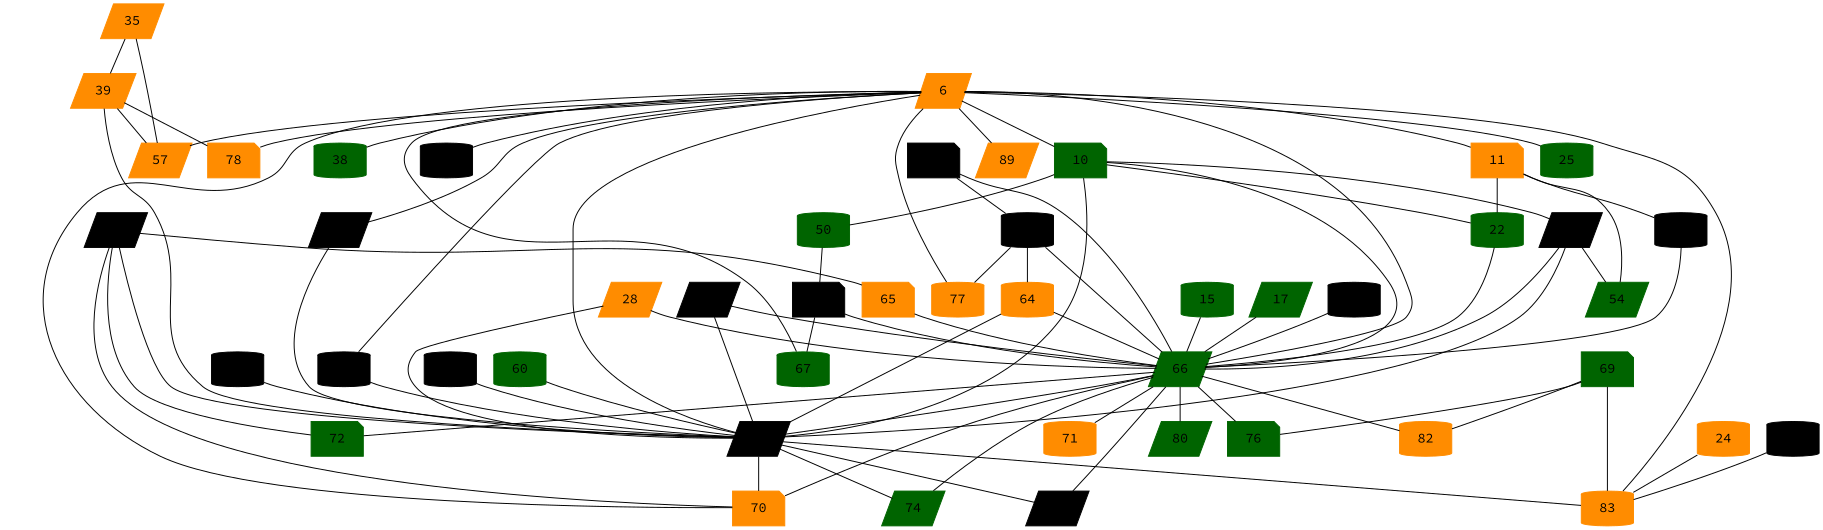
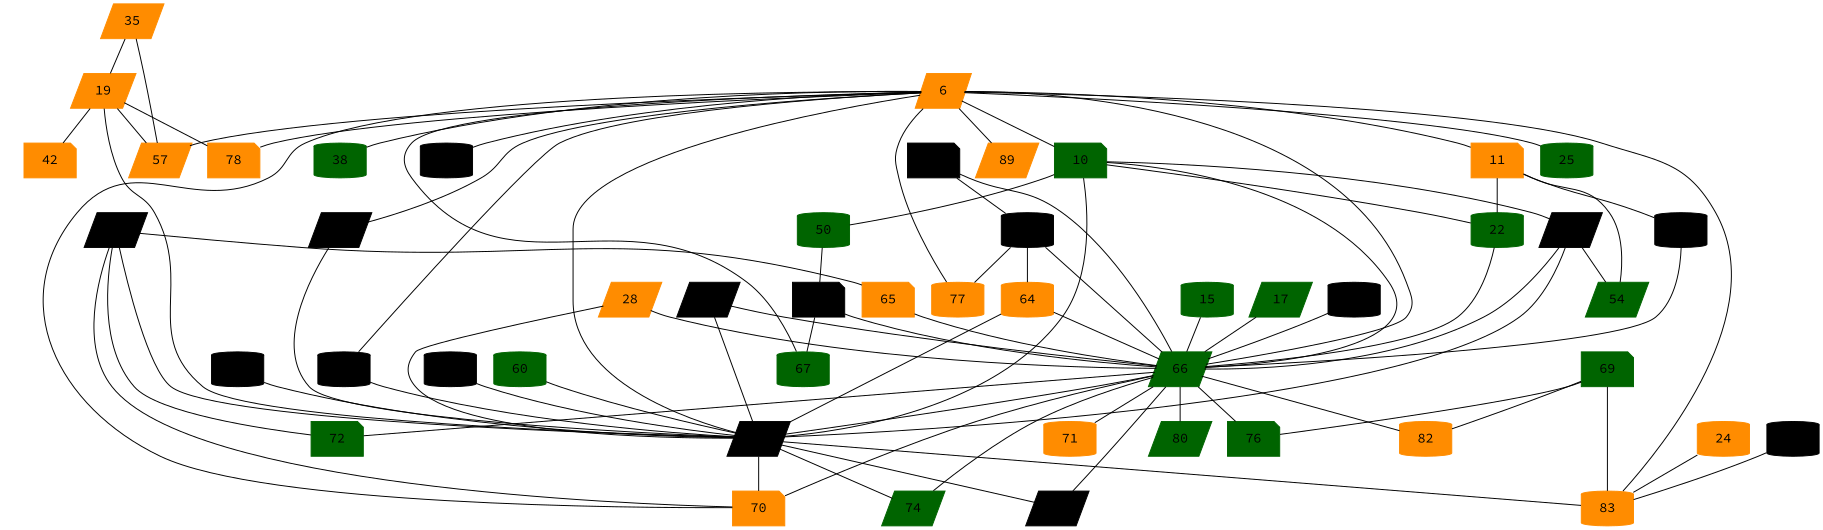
(103, 91) -> (103, 91)
none -> (50, 160)
